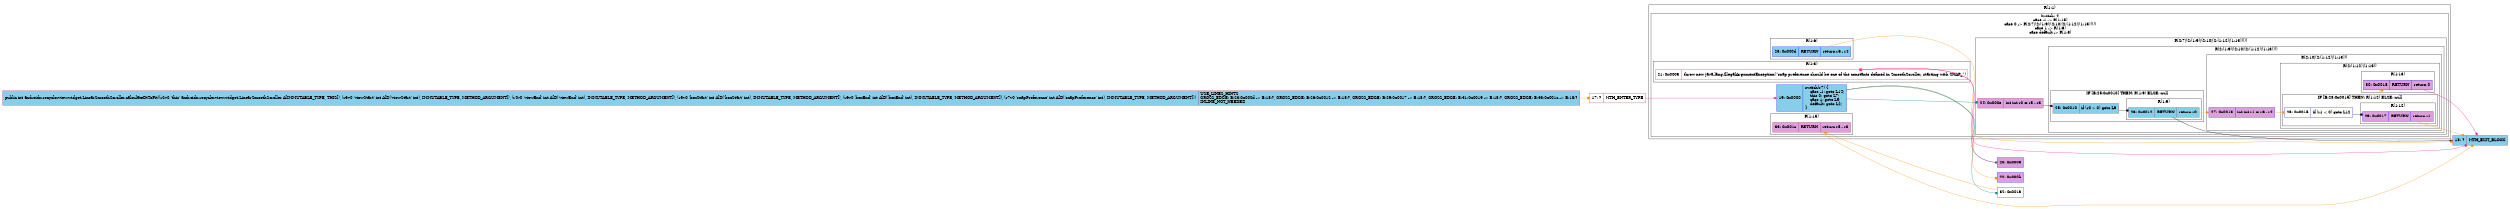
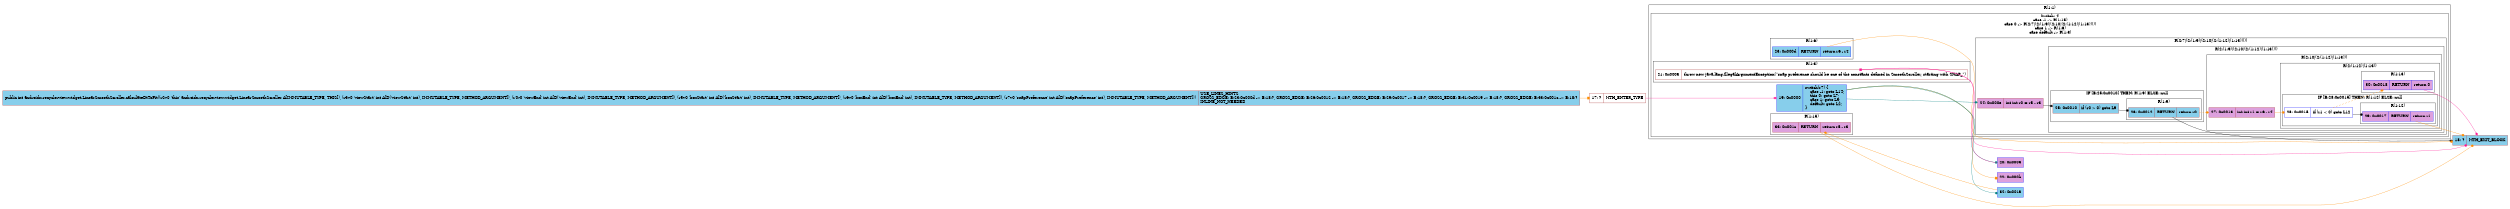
(1911, 101) -> (1910, 101)
(2242, 112) -> (2242, 112)
(2010, 192) -> (2010, 192)
